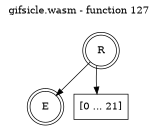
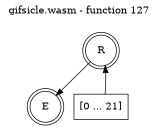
(96, 76) -> (106, 83)
